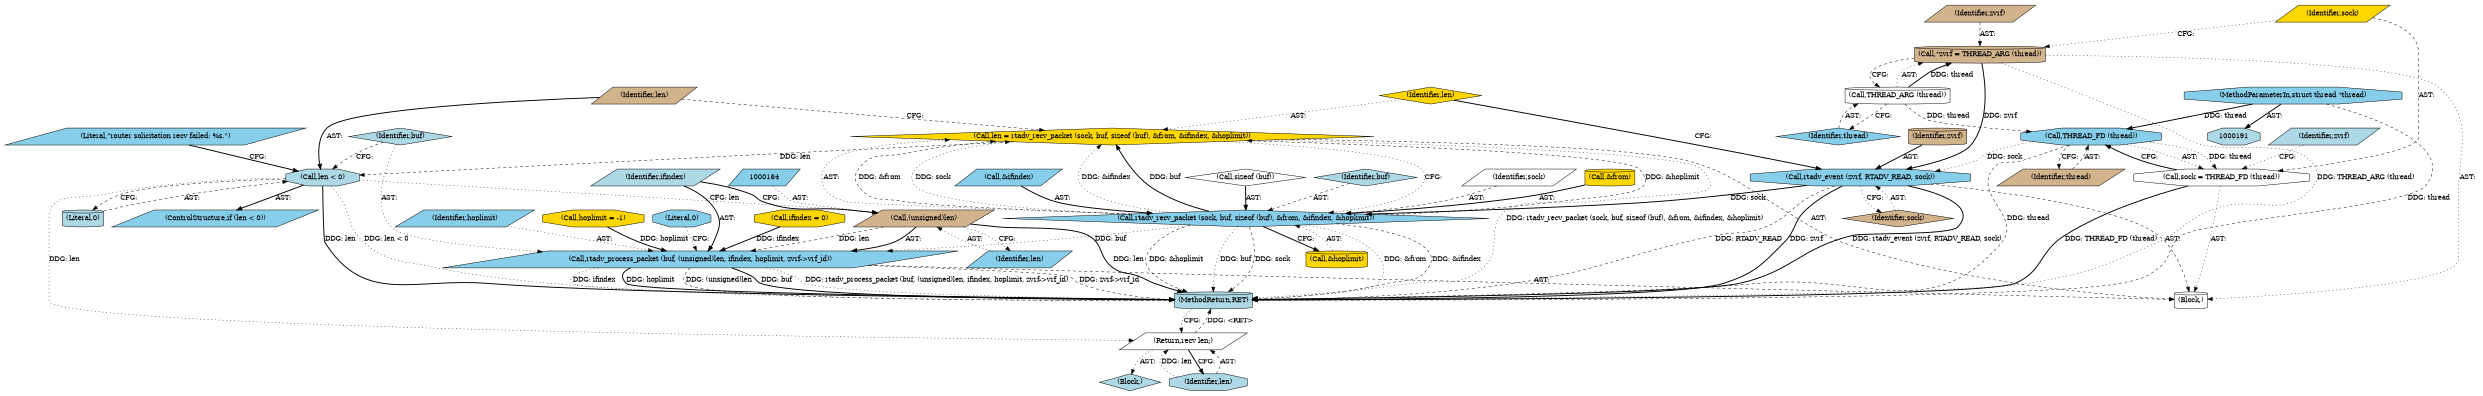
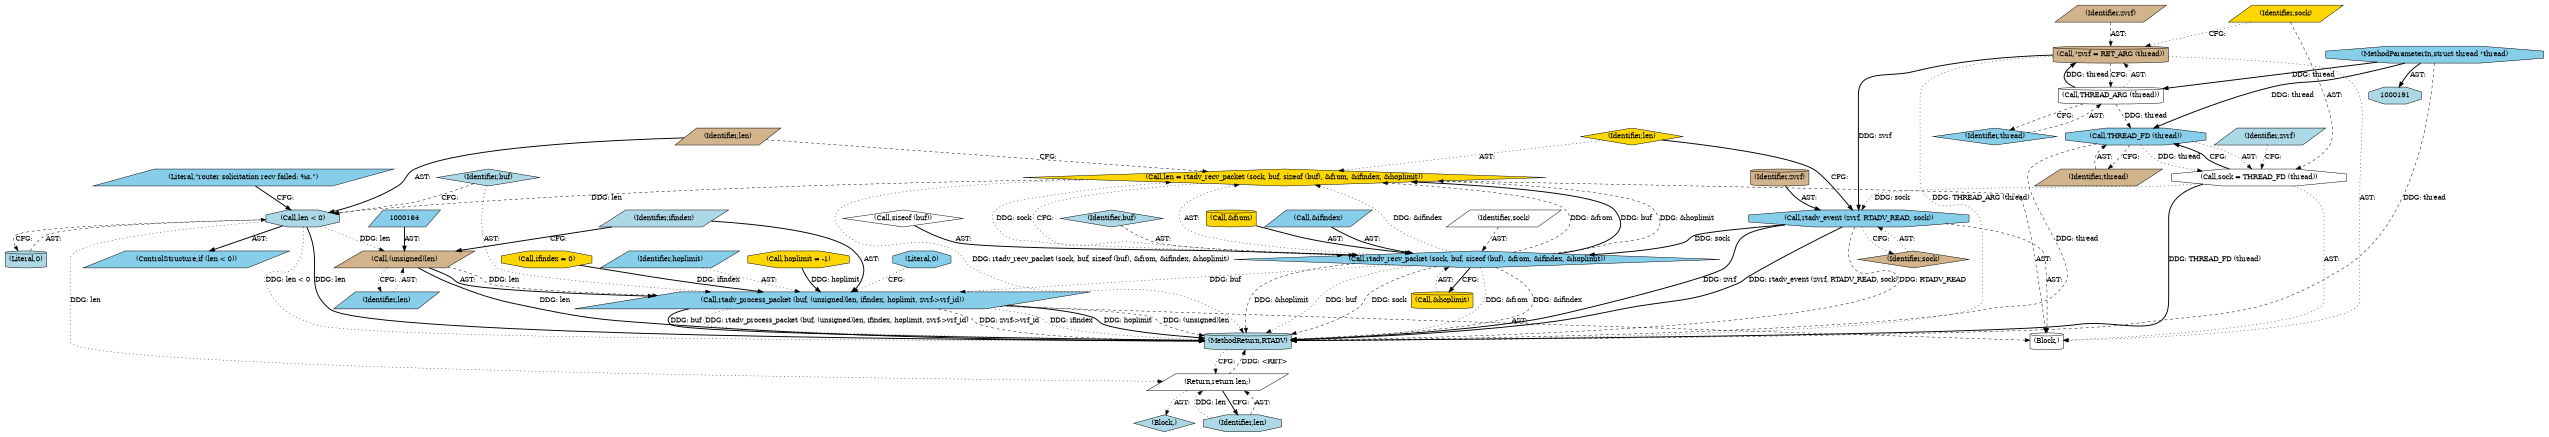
(1980, 55) -> (2111, 55)
none -> (2273, 75)
(1986, 154) -> (2037, 187)
(724, 198) -> (375, 239)
(807, 204) -> (404, 237)
(1213, 300) -> (1248, 341)
(1183, 341) -> (1218, 382)
